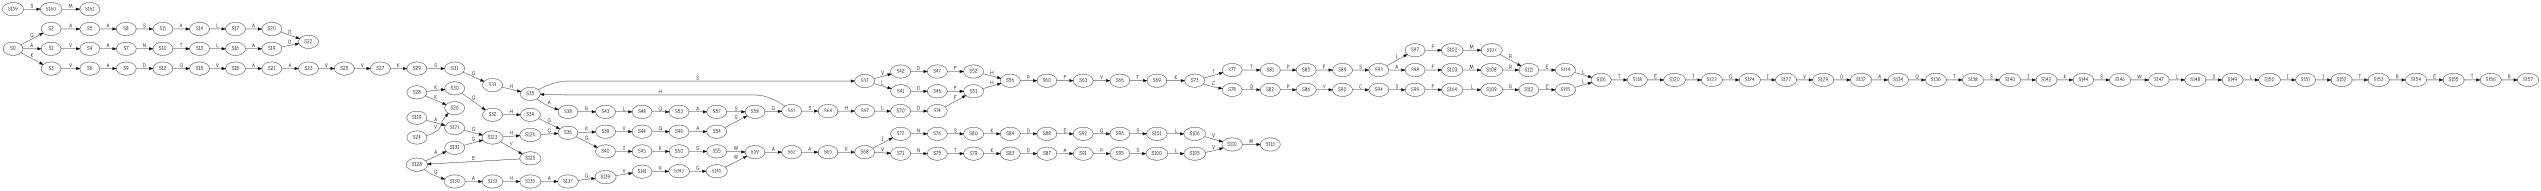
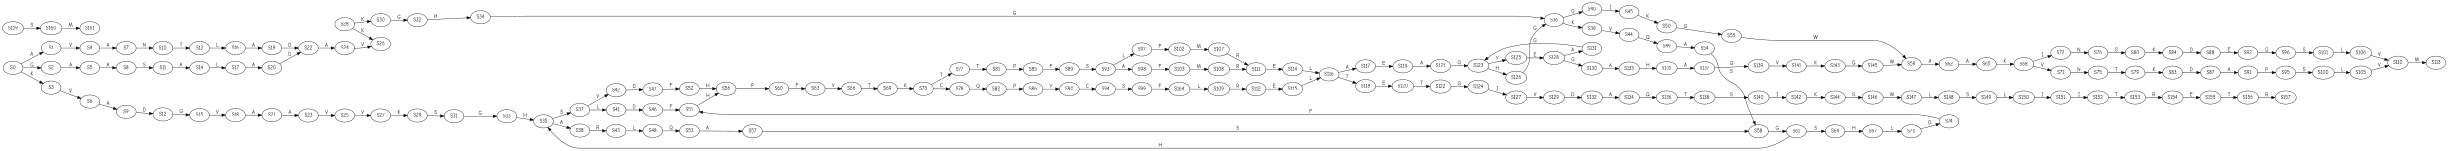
none -> (325, 48)
none -> (1366, 66)
